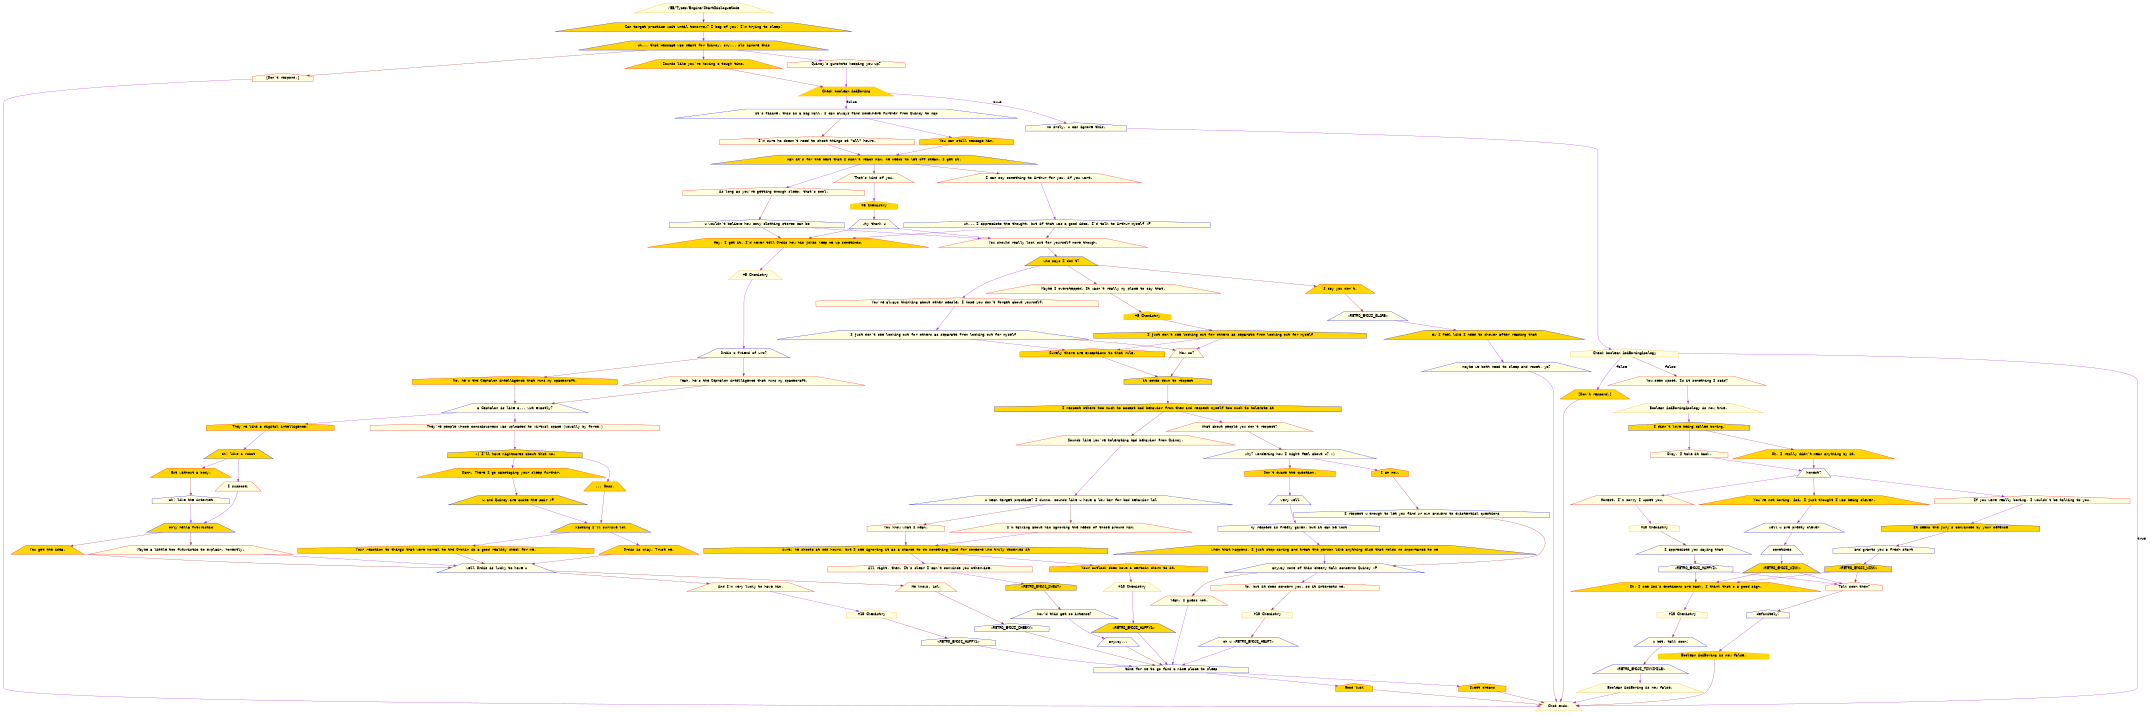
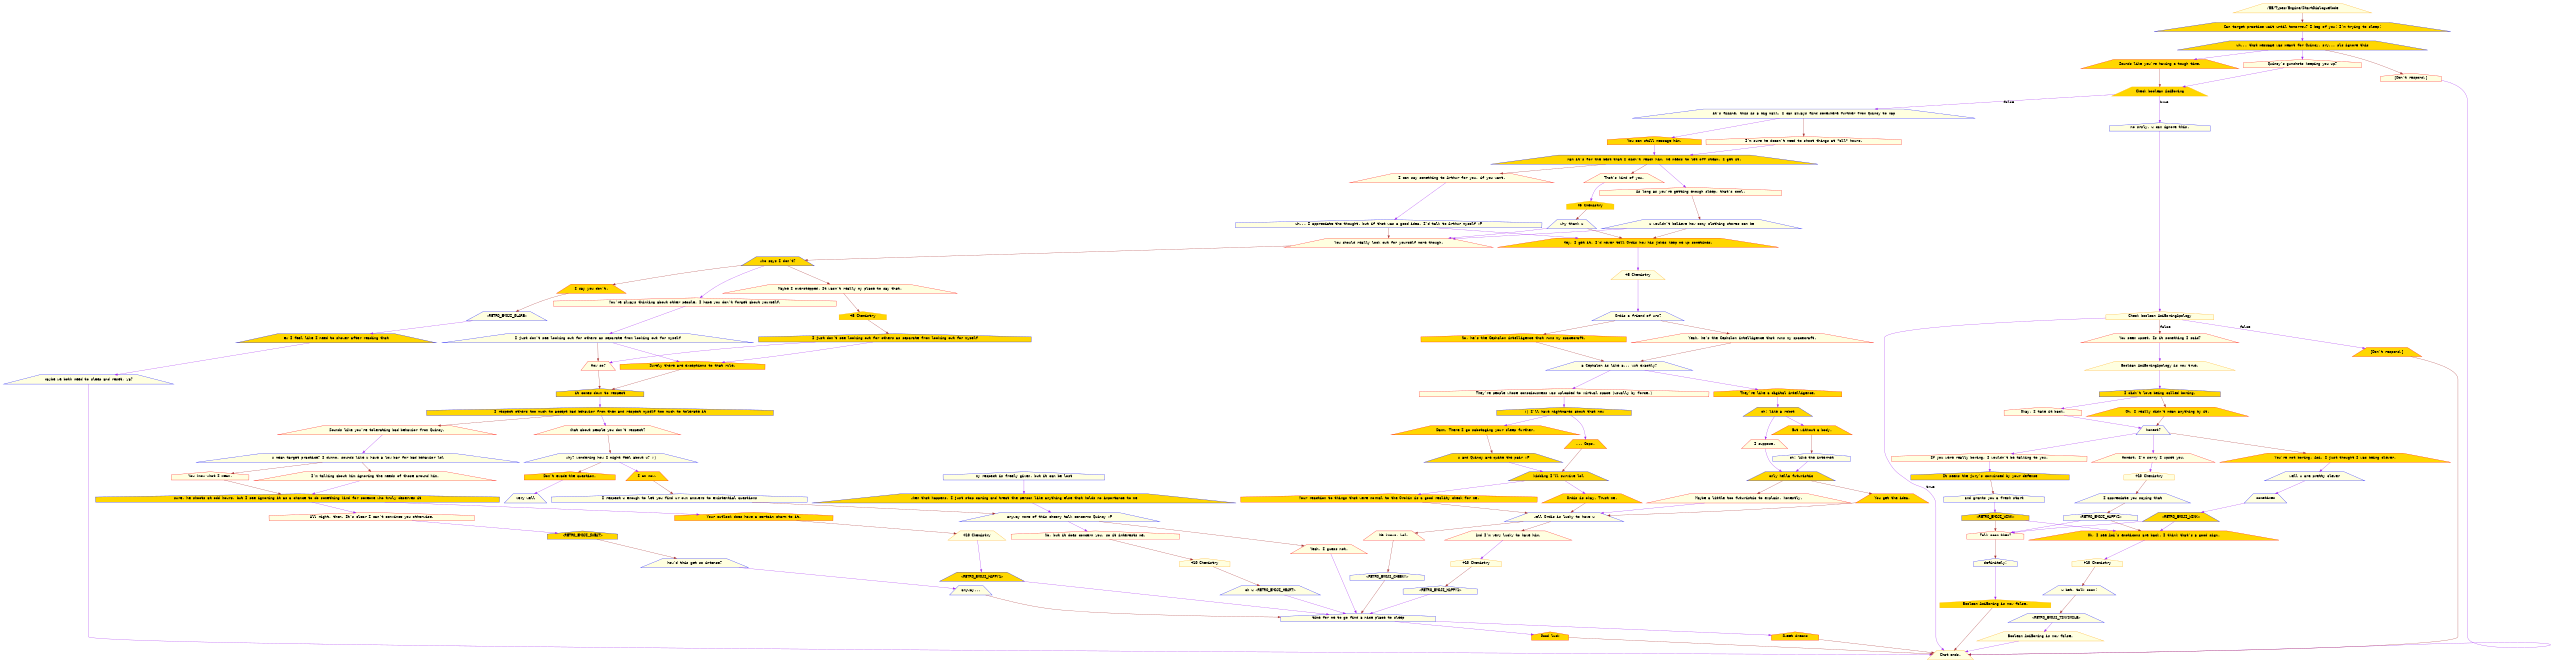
(757, 224) -> (1702, 224)
(1390, 473) -> (647, 476)
(1292, 513) -> none
